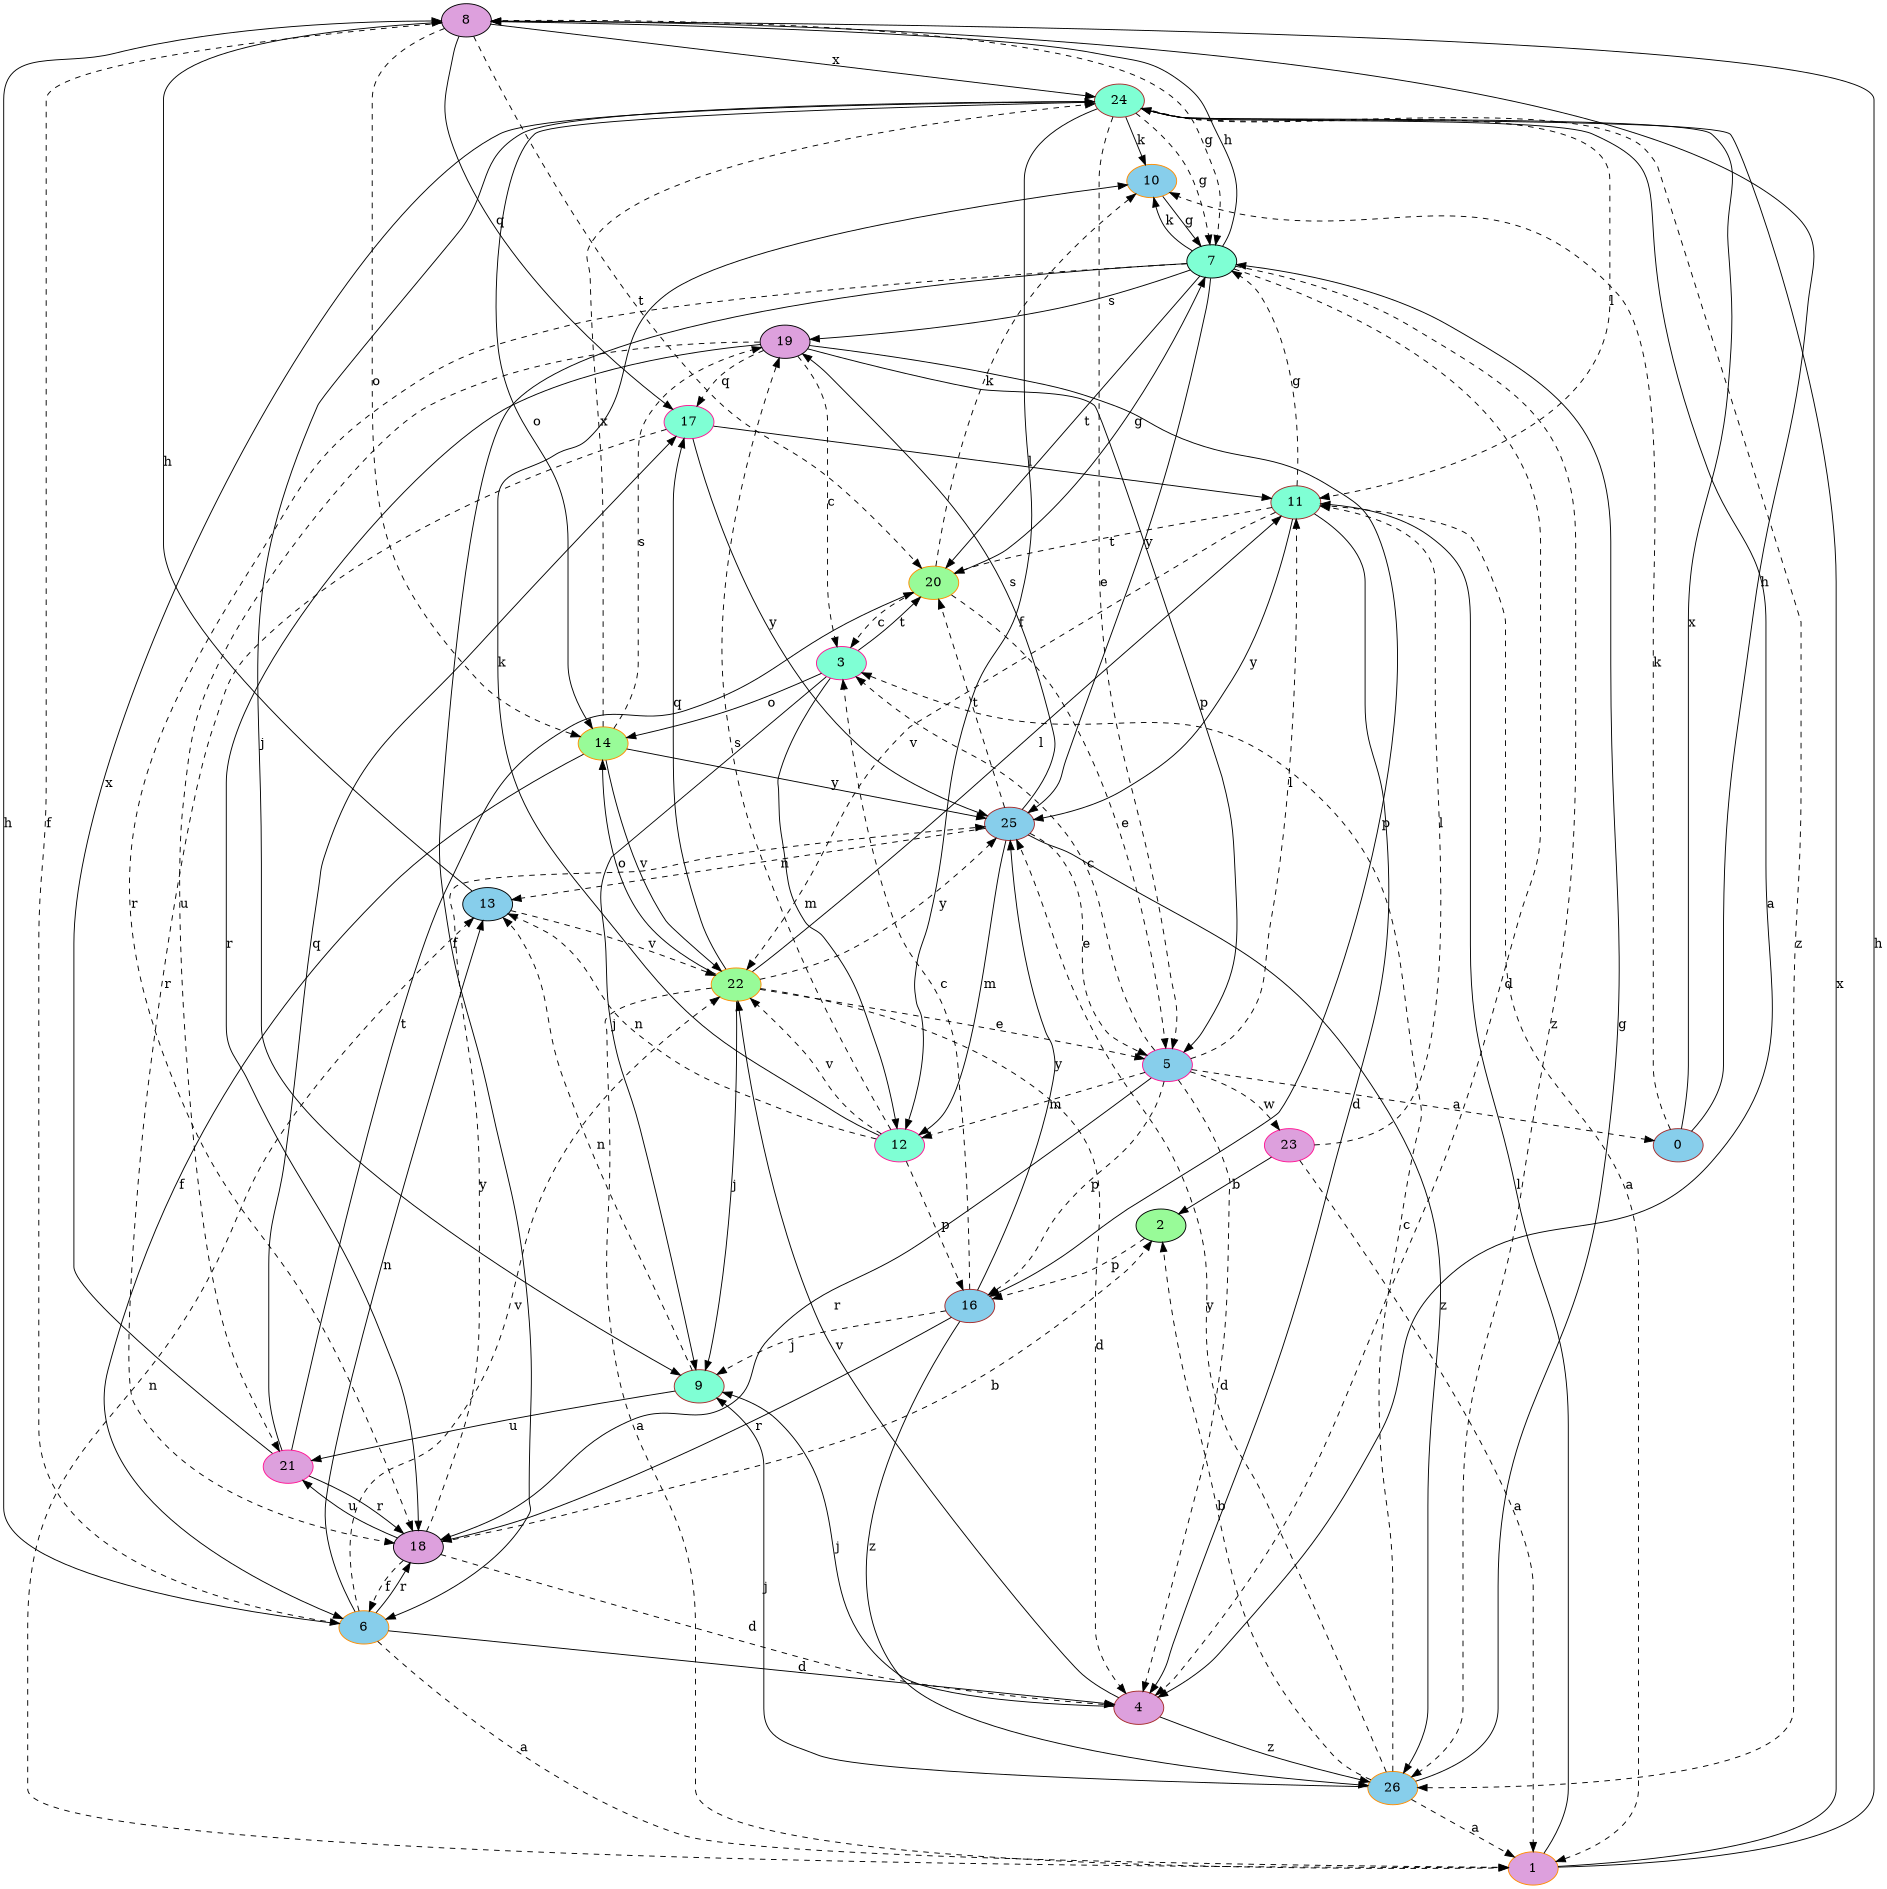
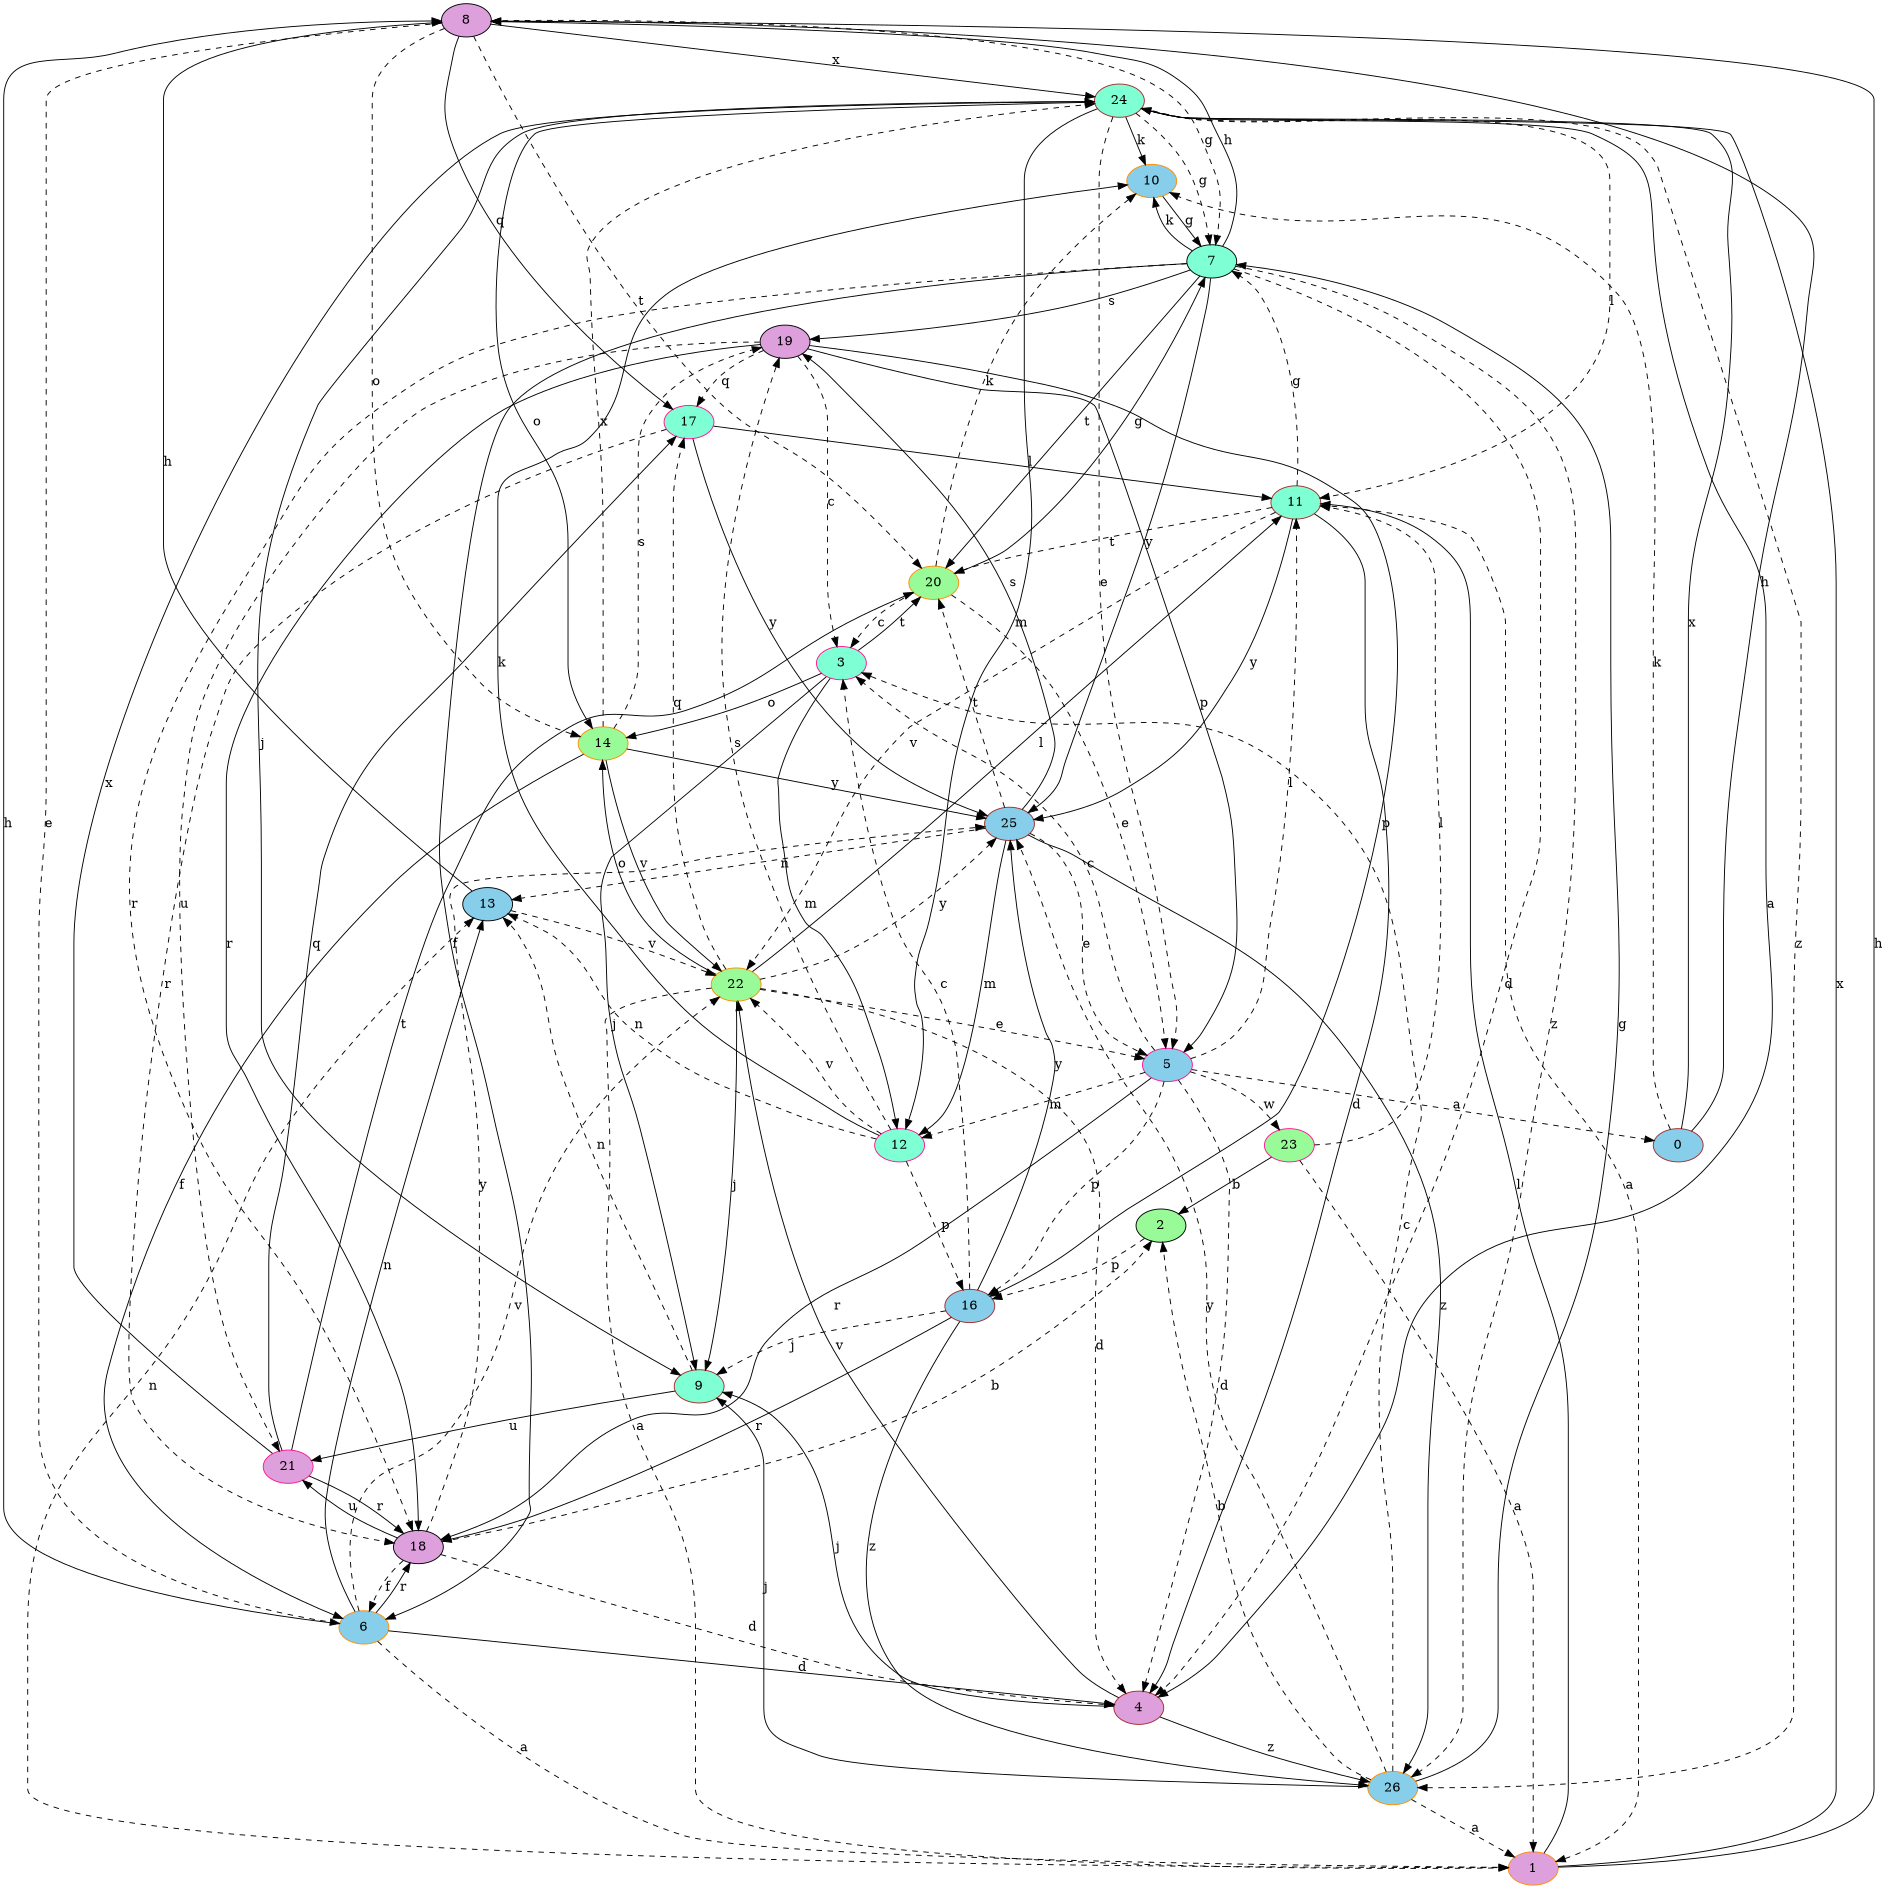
(1022, 623) -> (1022, 623)
(673, 700) -> (673, 700)
(49, 824) -> (49, 824)
(1289, 1145) -> (1289, 1145)
